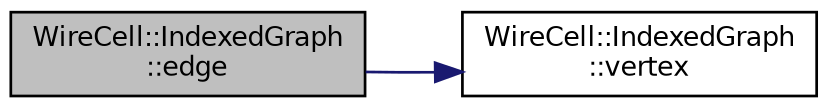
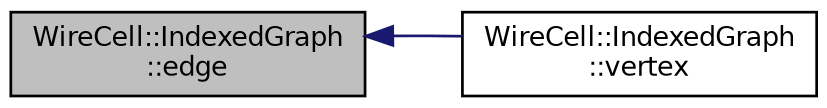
(400, 72) -> (428, 36)
